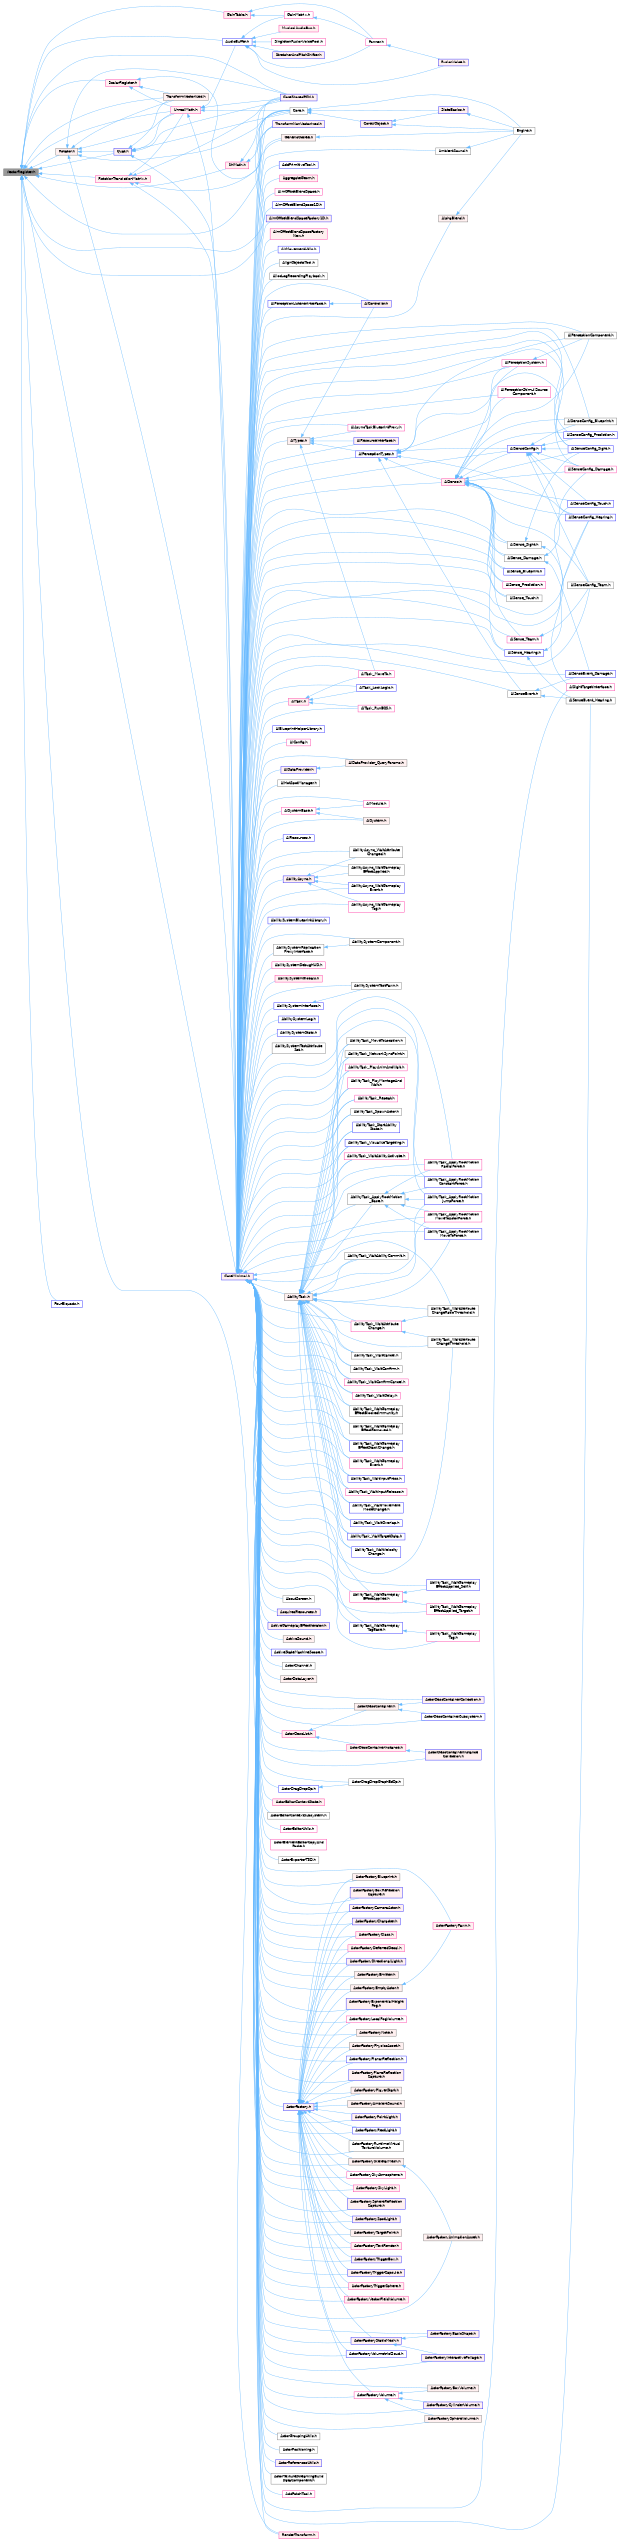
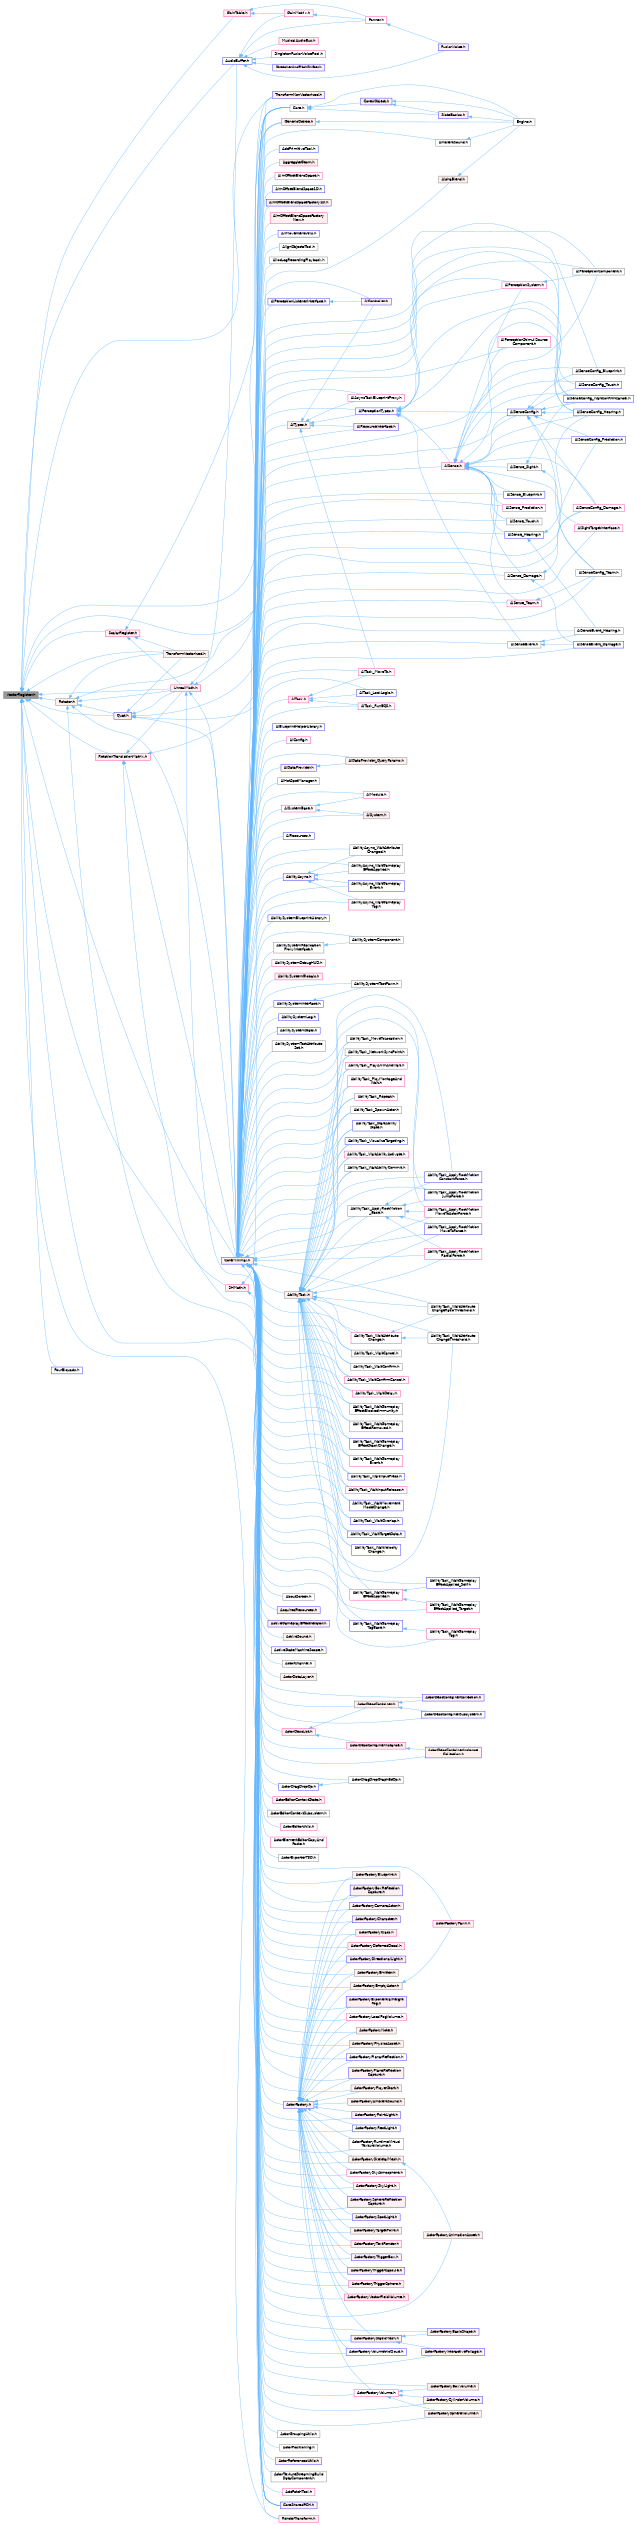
(205, 119) -> (261, 470)
(591, 449) -> (599, 399)
(261, 543) -> none
